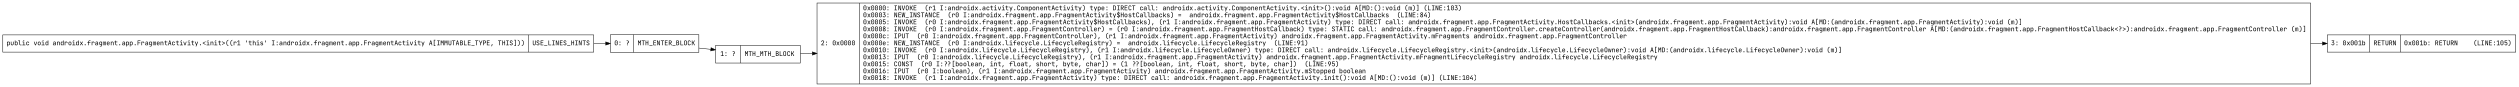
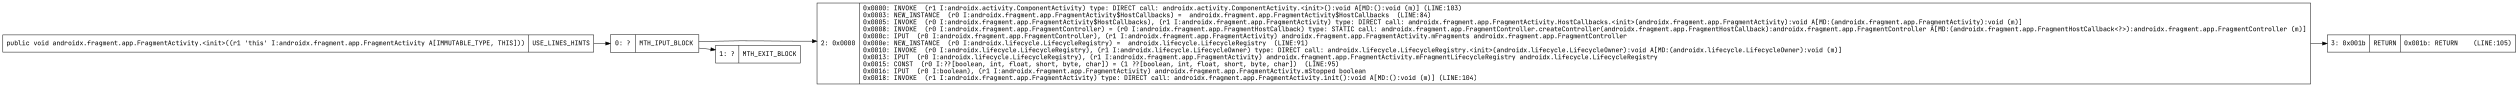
(666, 43) -> (666, 43)
(770, 54) -> (770, 54)
(806, 54) -> (756, 41)
